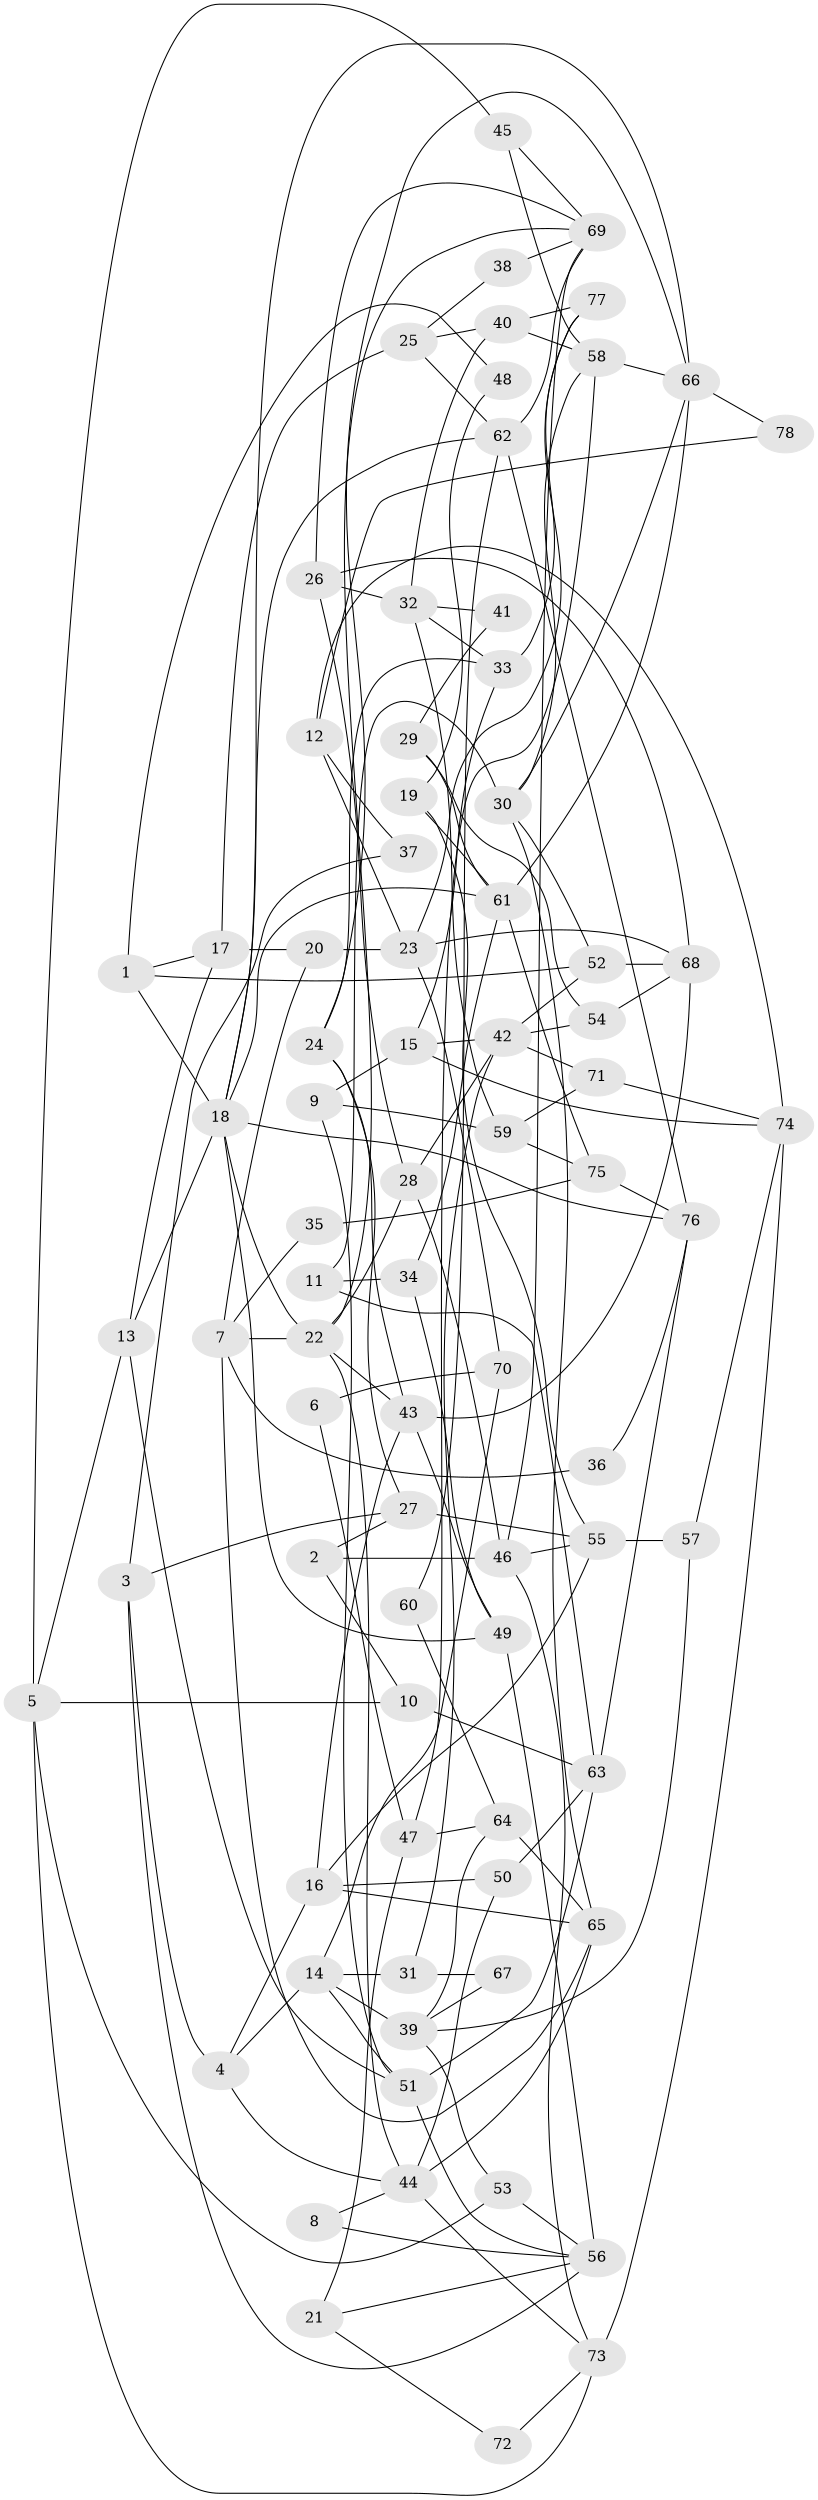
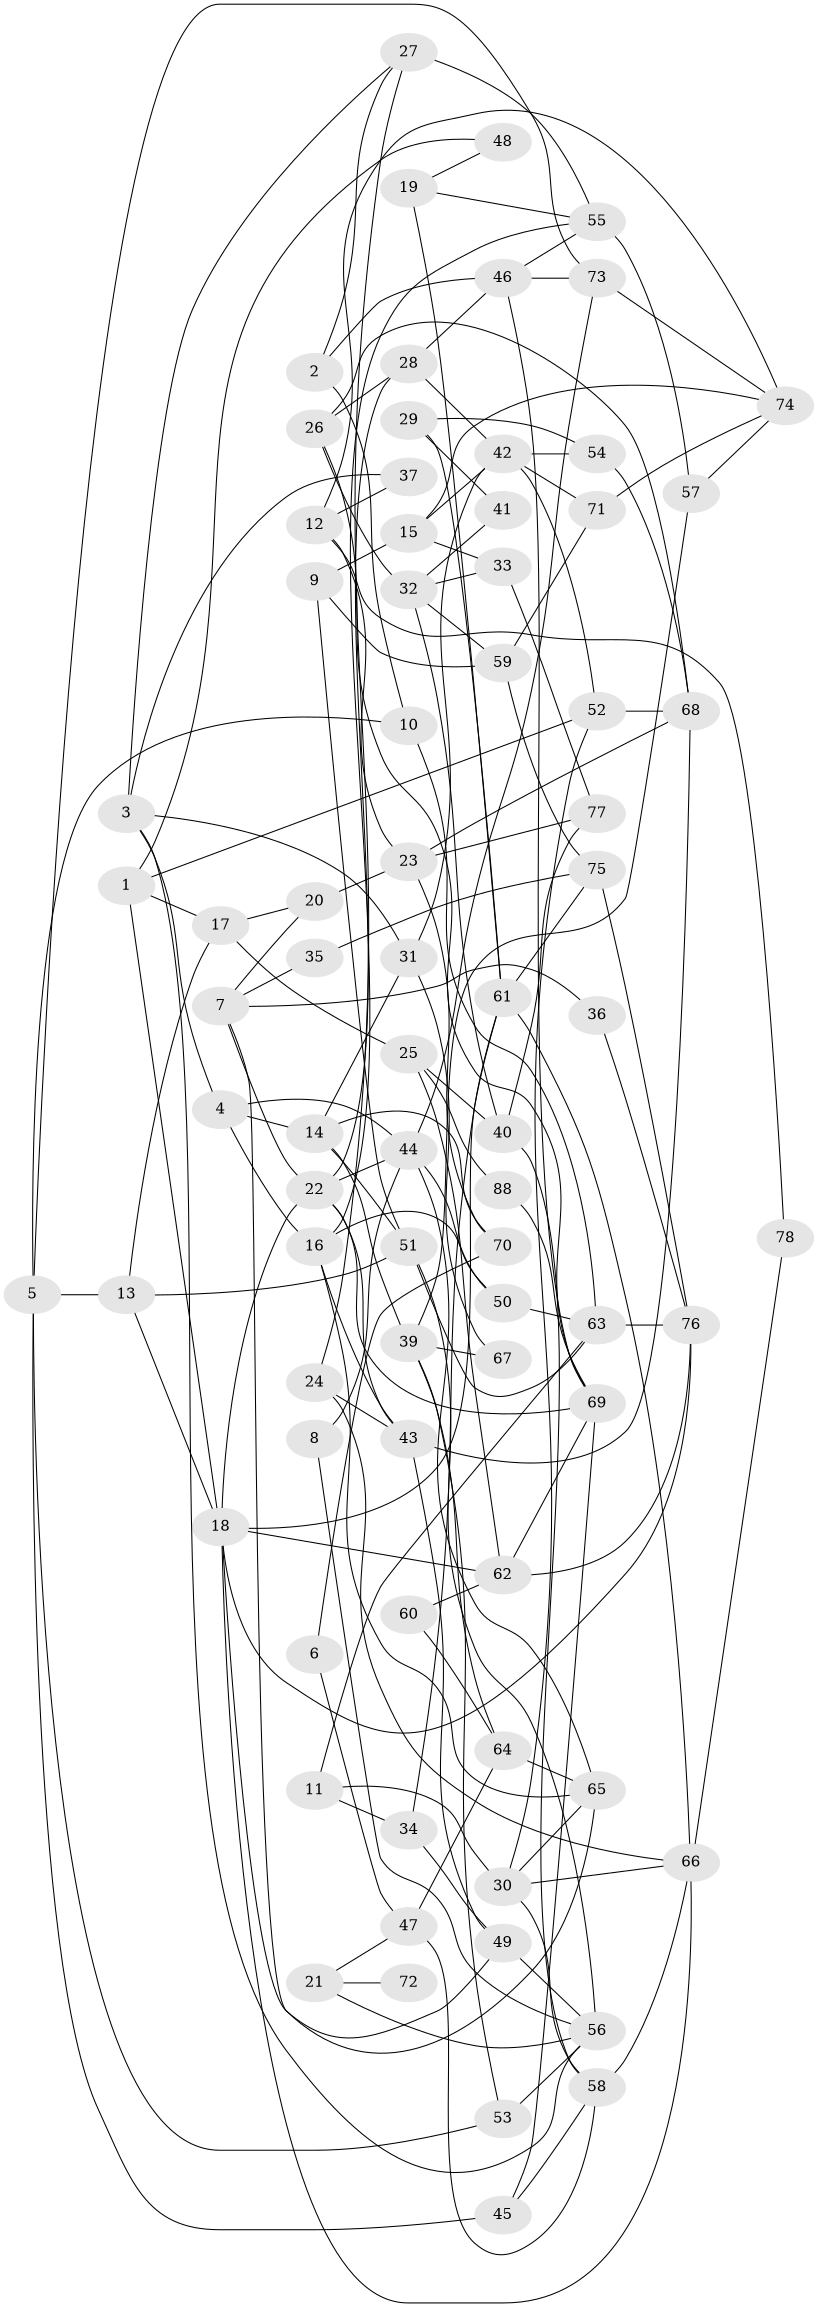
(503, 268) -> (503, 1190)
(350, 836) -> none
none -> (294, 848)
(550, 2401) -> none
